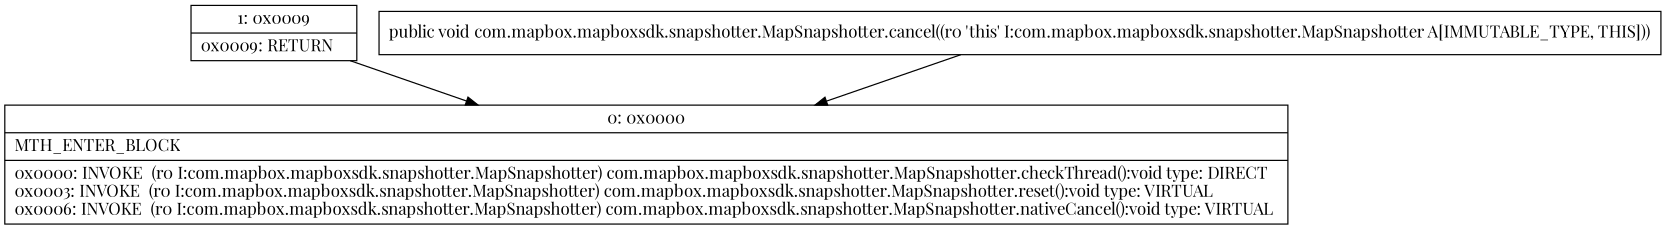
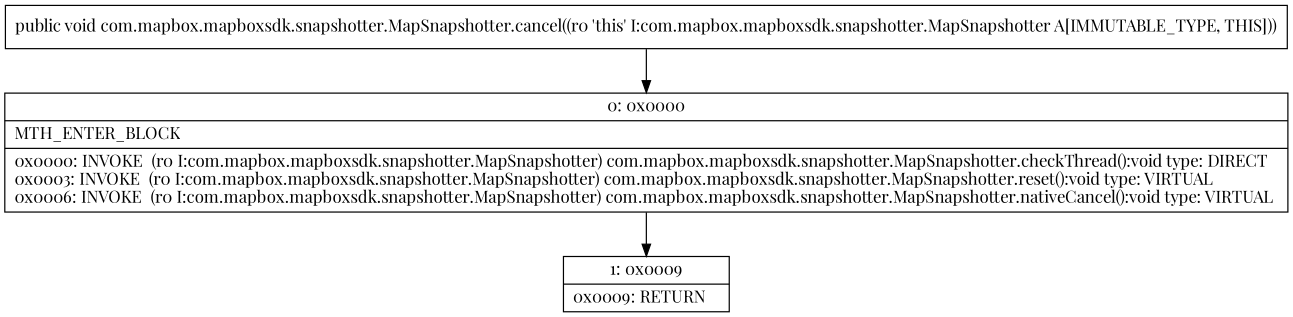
(408, 81) -> (646, 228)
